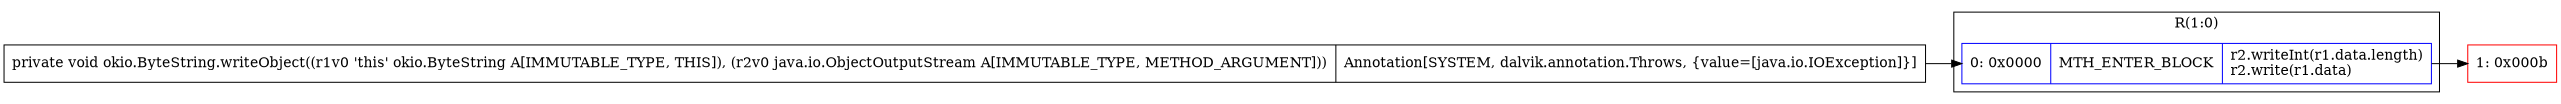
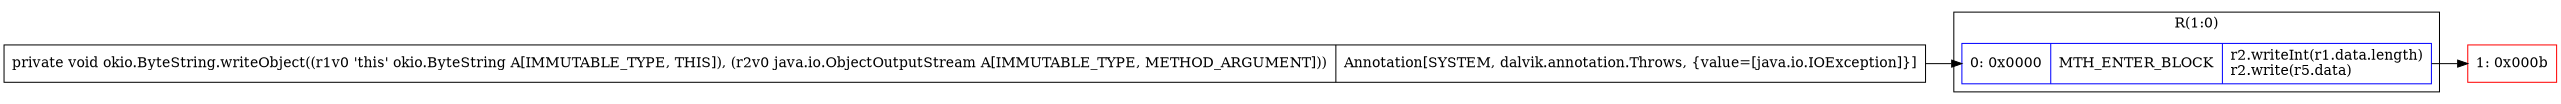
(2292, 71) -> (2292, 71)
